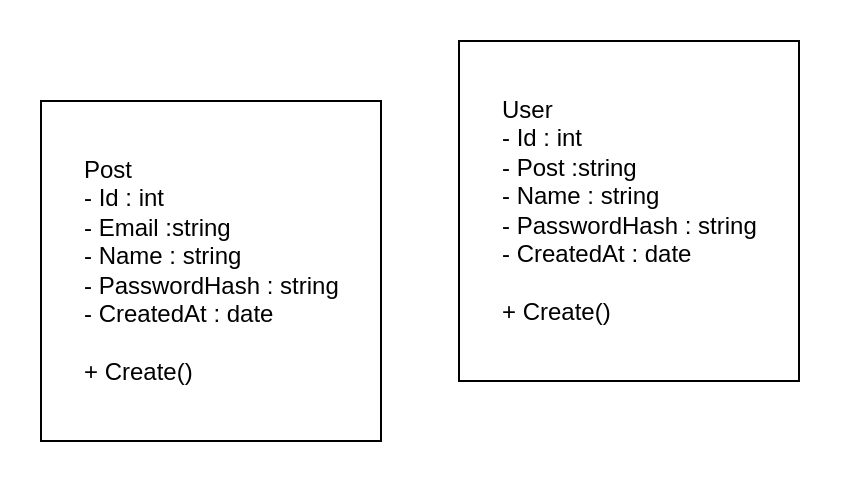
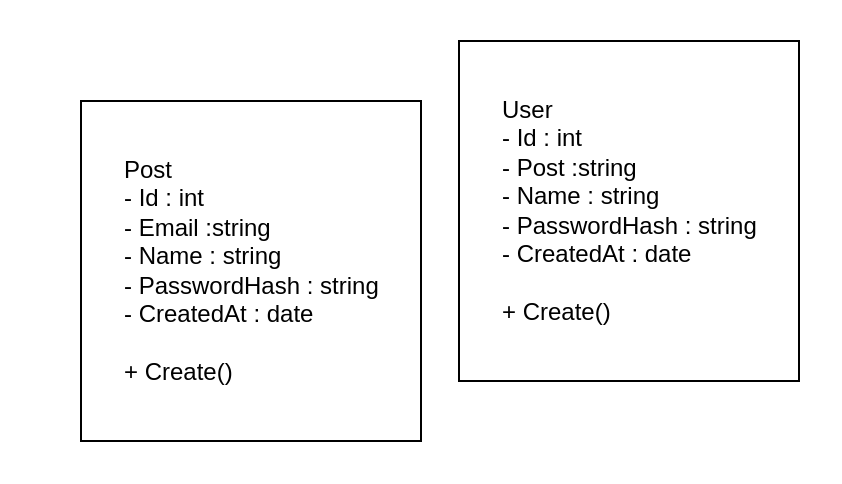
(211, 271) -> (251, 271)
